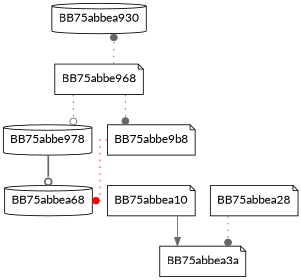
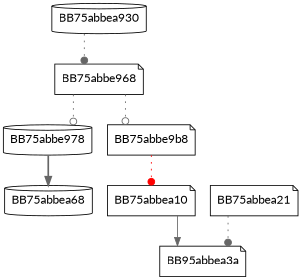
(114, 52) -> (84, 45)
(125, 106) -> (125, 106)
(48, 166) -> (48, 166)
(100, 167) -> (151, 167)
(254, 201) -> (254, 201)
(203, 261) -> (203, 261)
